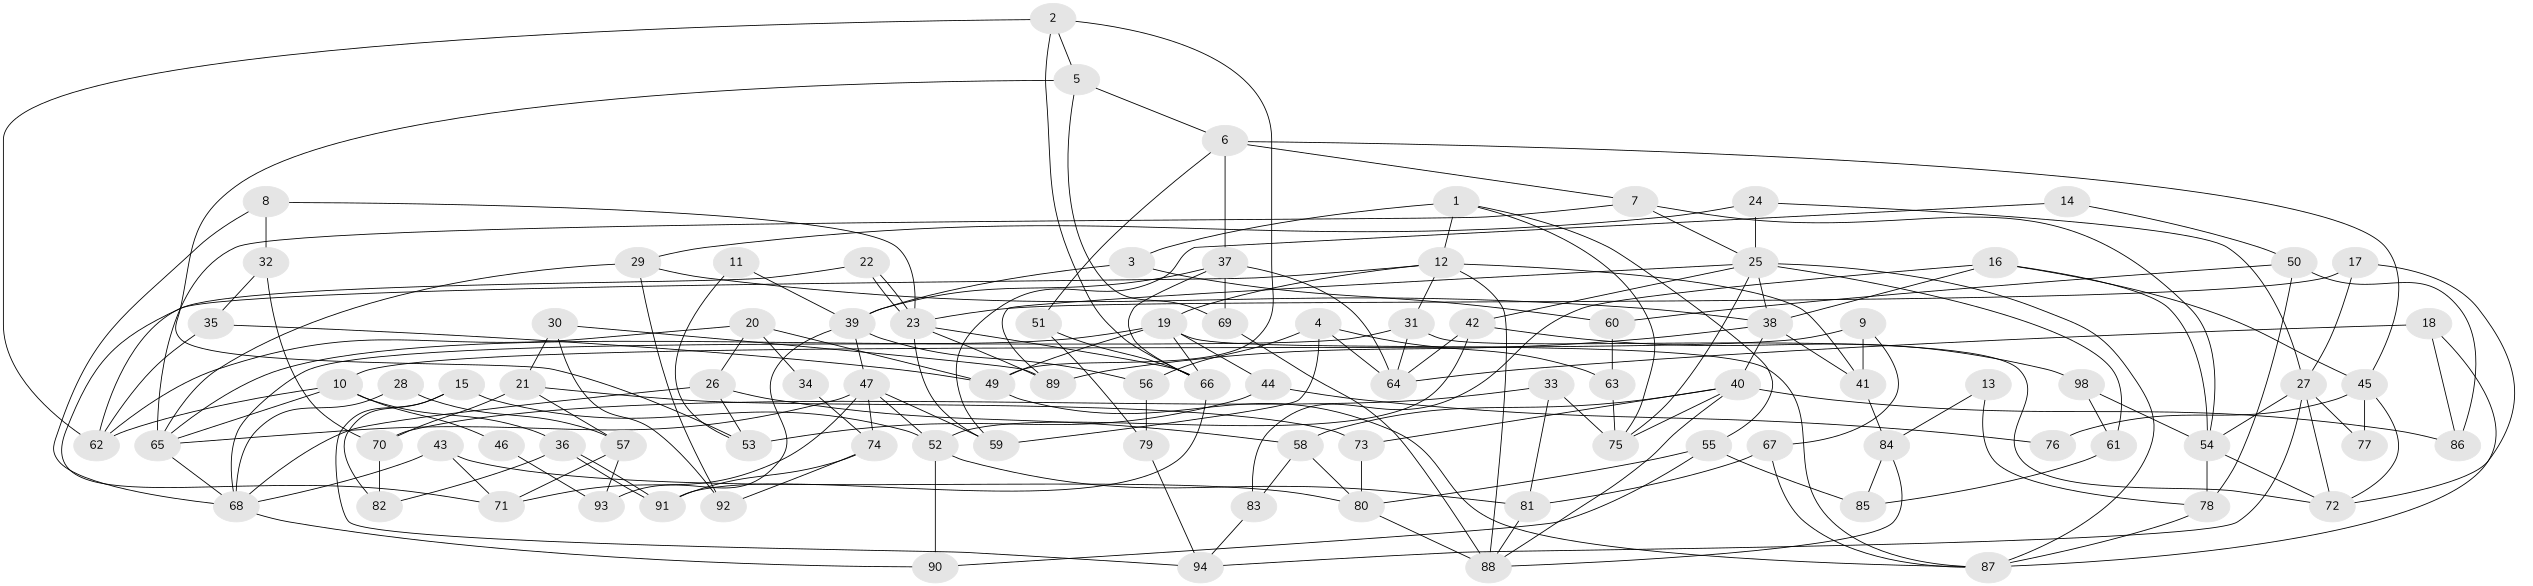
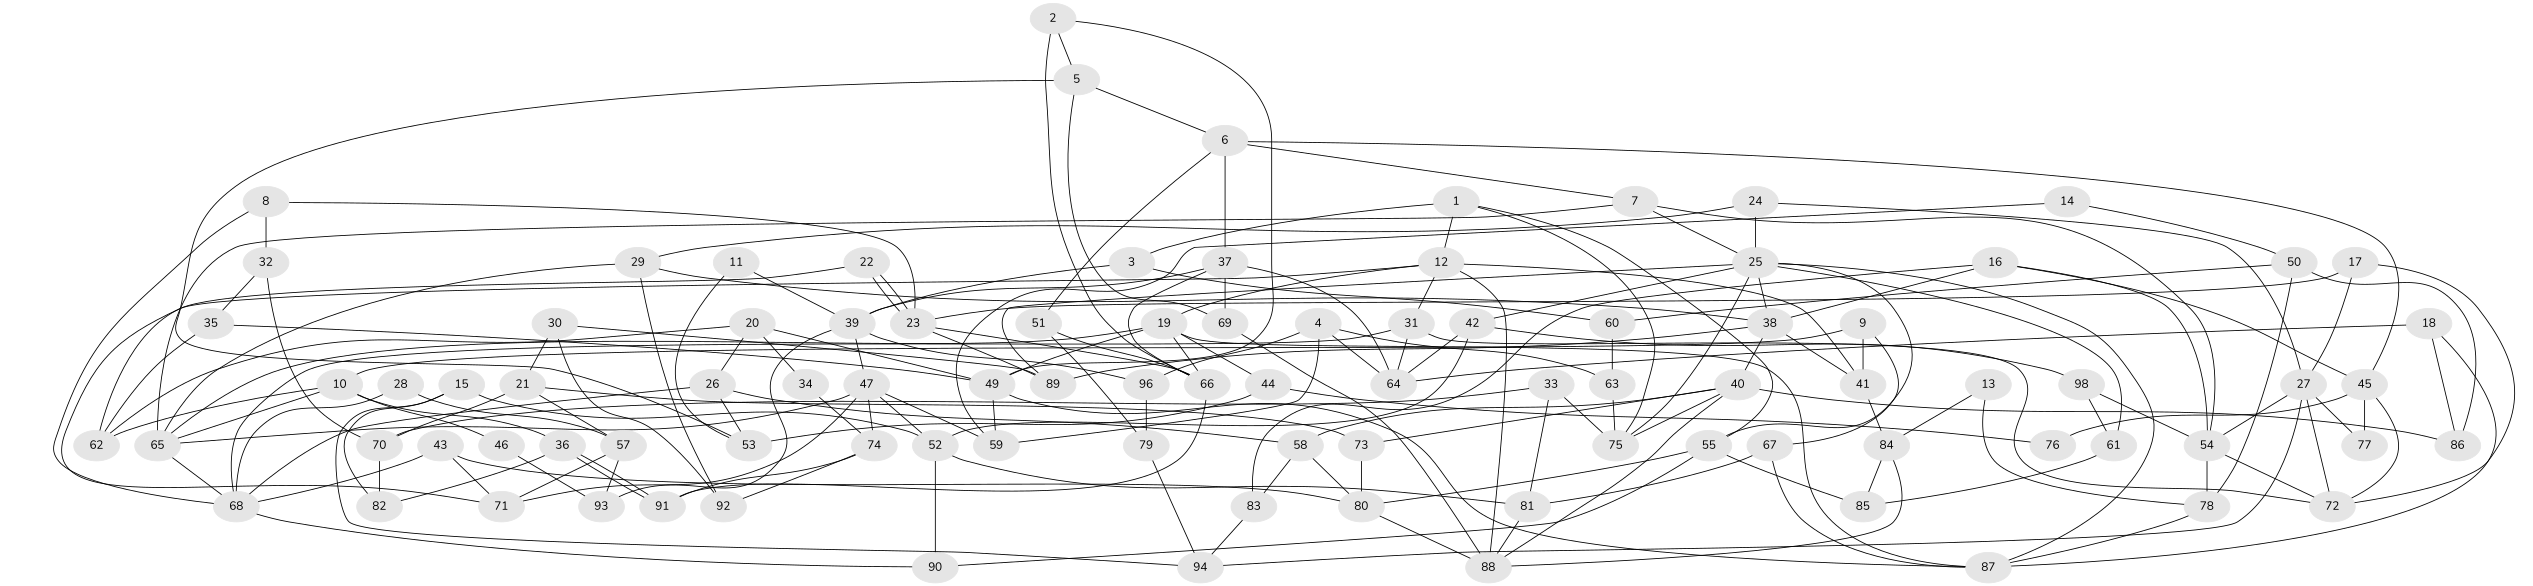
(346, 50) -> none
none -> (1907, 379)
(1146, 385) -> (1146, 385)
(930, 395) -> (994, 414)
